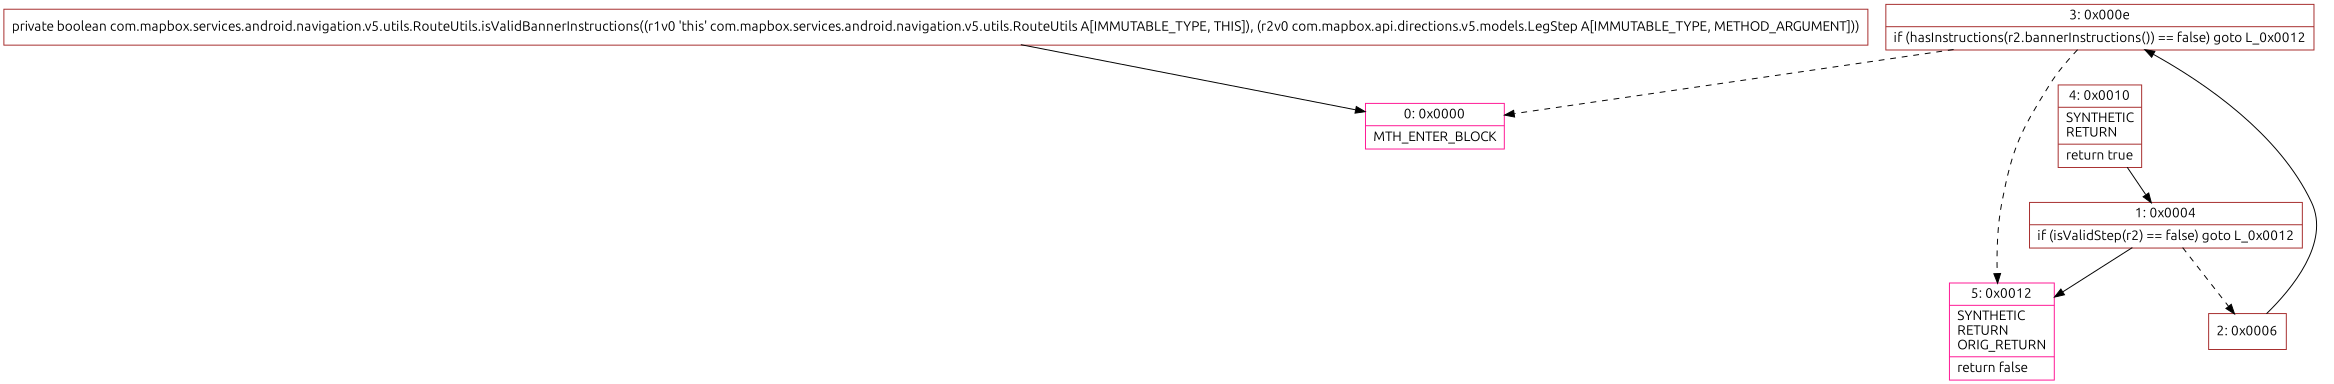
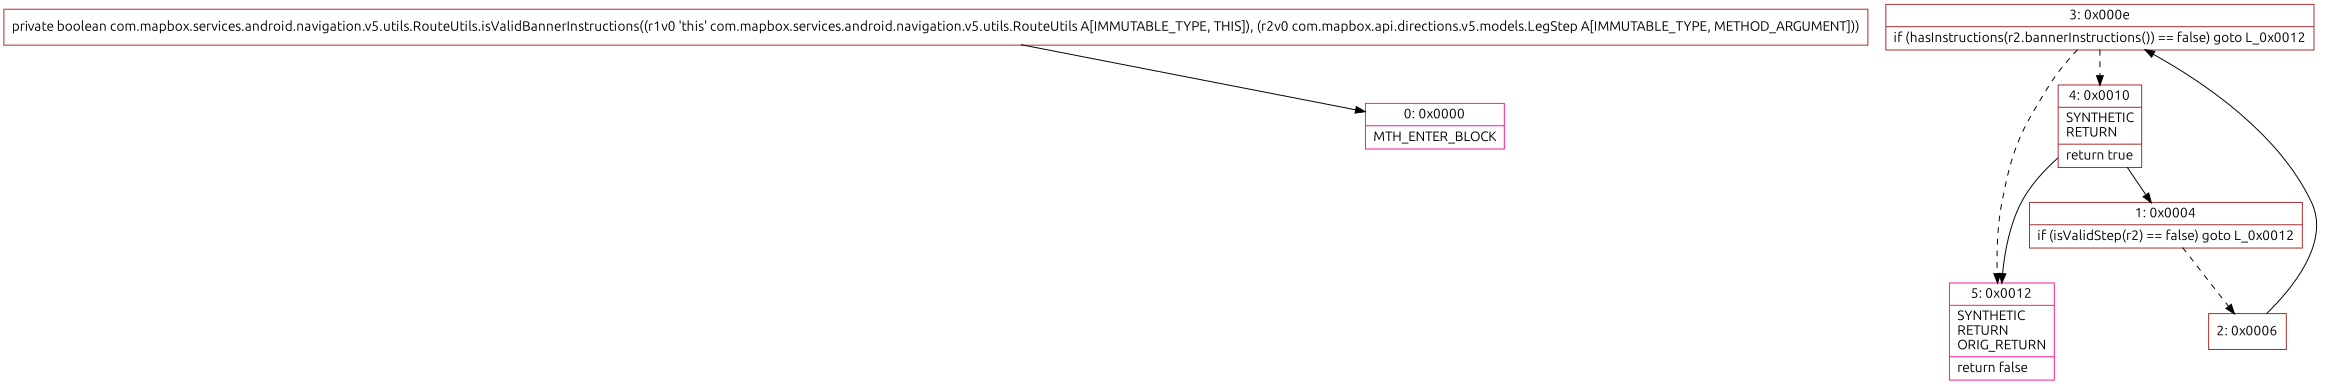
(1734, 82) -> (2100, 63)
(2098, 270) -> (2018, 210)
